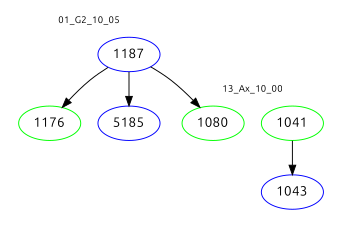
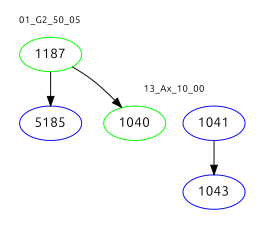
(89, 21) -> (50, 21)
(129, 54) -> (51, 54)
(50, 123) -> none
(213, 123) -> (135, 123)
(292, 123) -> (214, 123)
